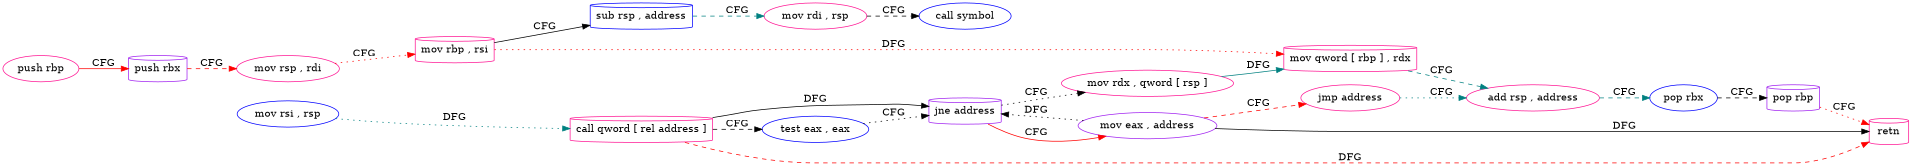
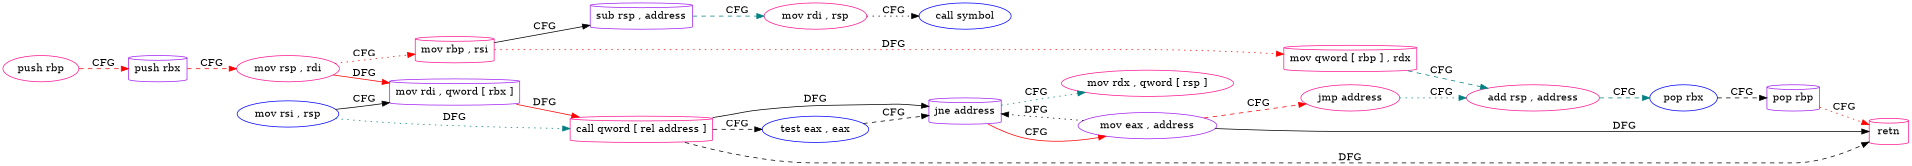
(641, 16) -> (641, 16)
(889, 16) -> (889, 16)
(100, 69) -> (100, 69)
(1249, 74) -> none
none -> (455, 92)
(1039, 99) -> (1039, 99)
(892, 120) -> (892, 120)
(1274, 163) -> (1274, 163)
